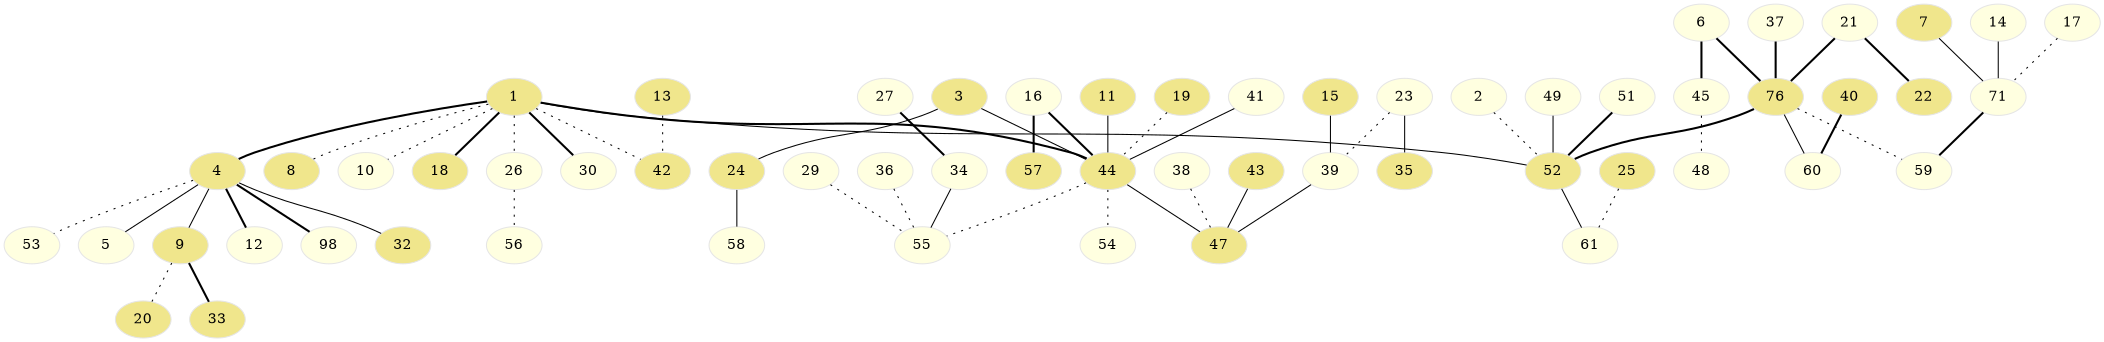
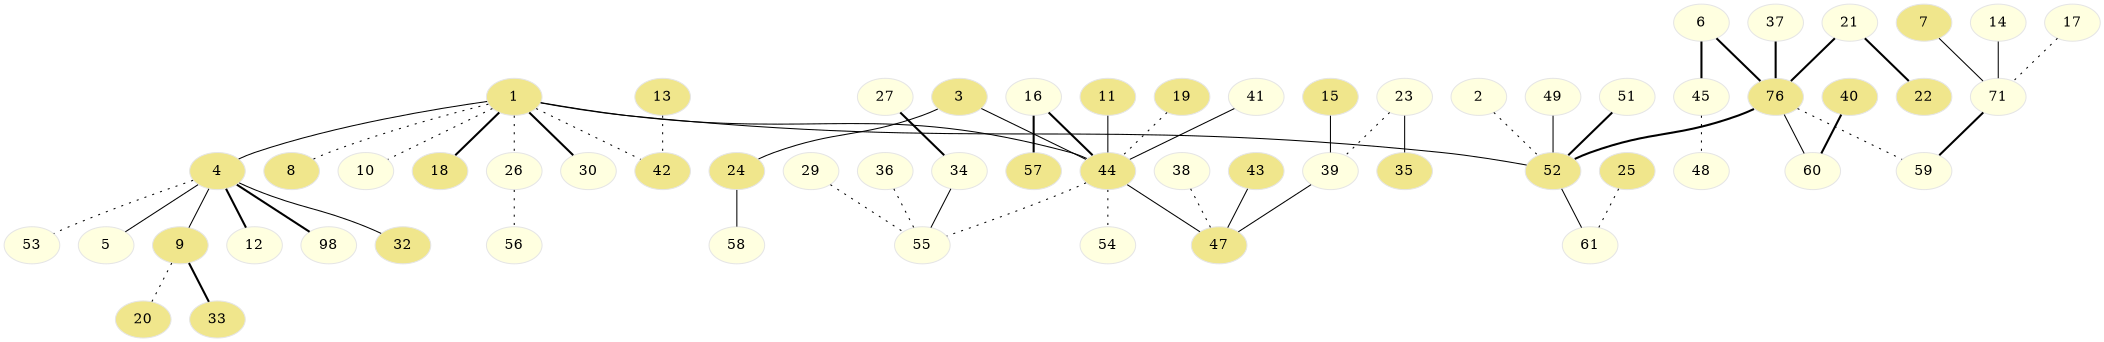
(361, 124) -> (361, 124)
(829, 124) -> (829, 124)
